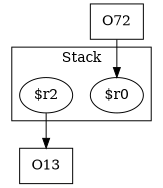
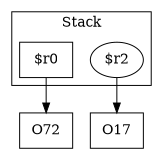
(117, 53) -> (46, 92)
(117, 95) -> (46, 60)
(46, 166) -> (117, 131)
